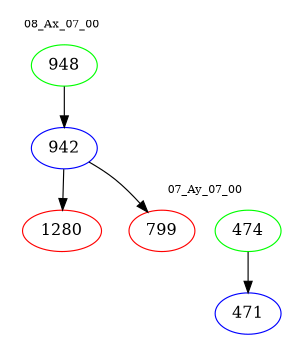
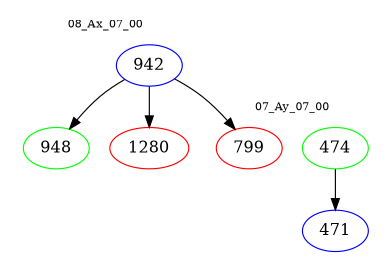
(64, 101) -> (99, 97)
